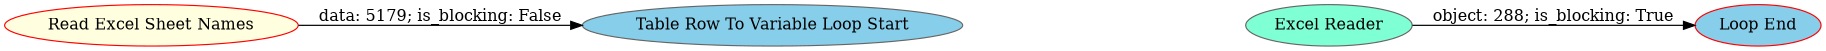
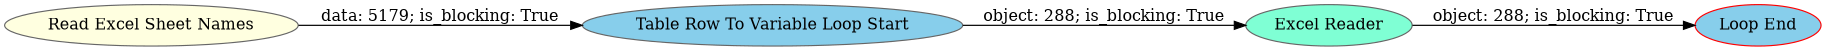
(440, 17) -> (440, 17)
(151, 25) -> (151, 25)
none -> (1099, 25)
